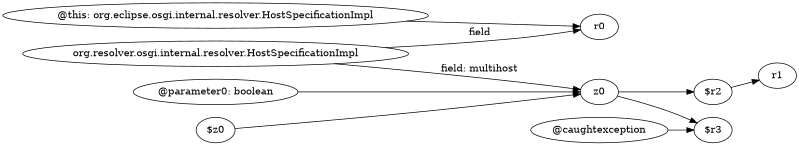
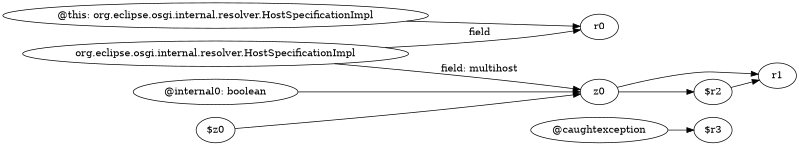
(216, 54) -> (216, 54)
(216, 92) -> (216, 92)
(655, 107) -> (684, 74)
